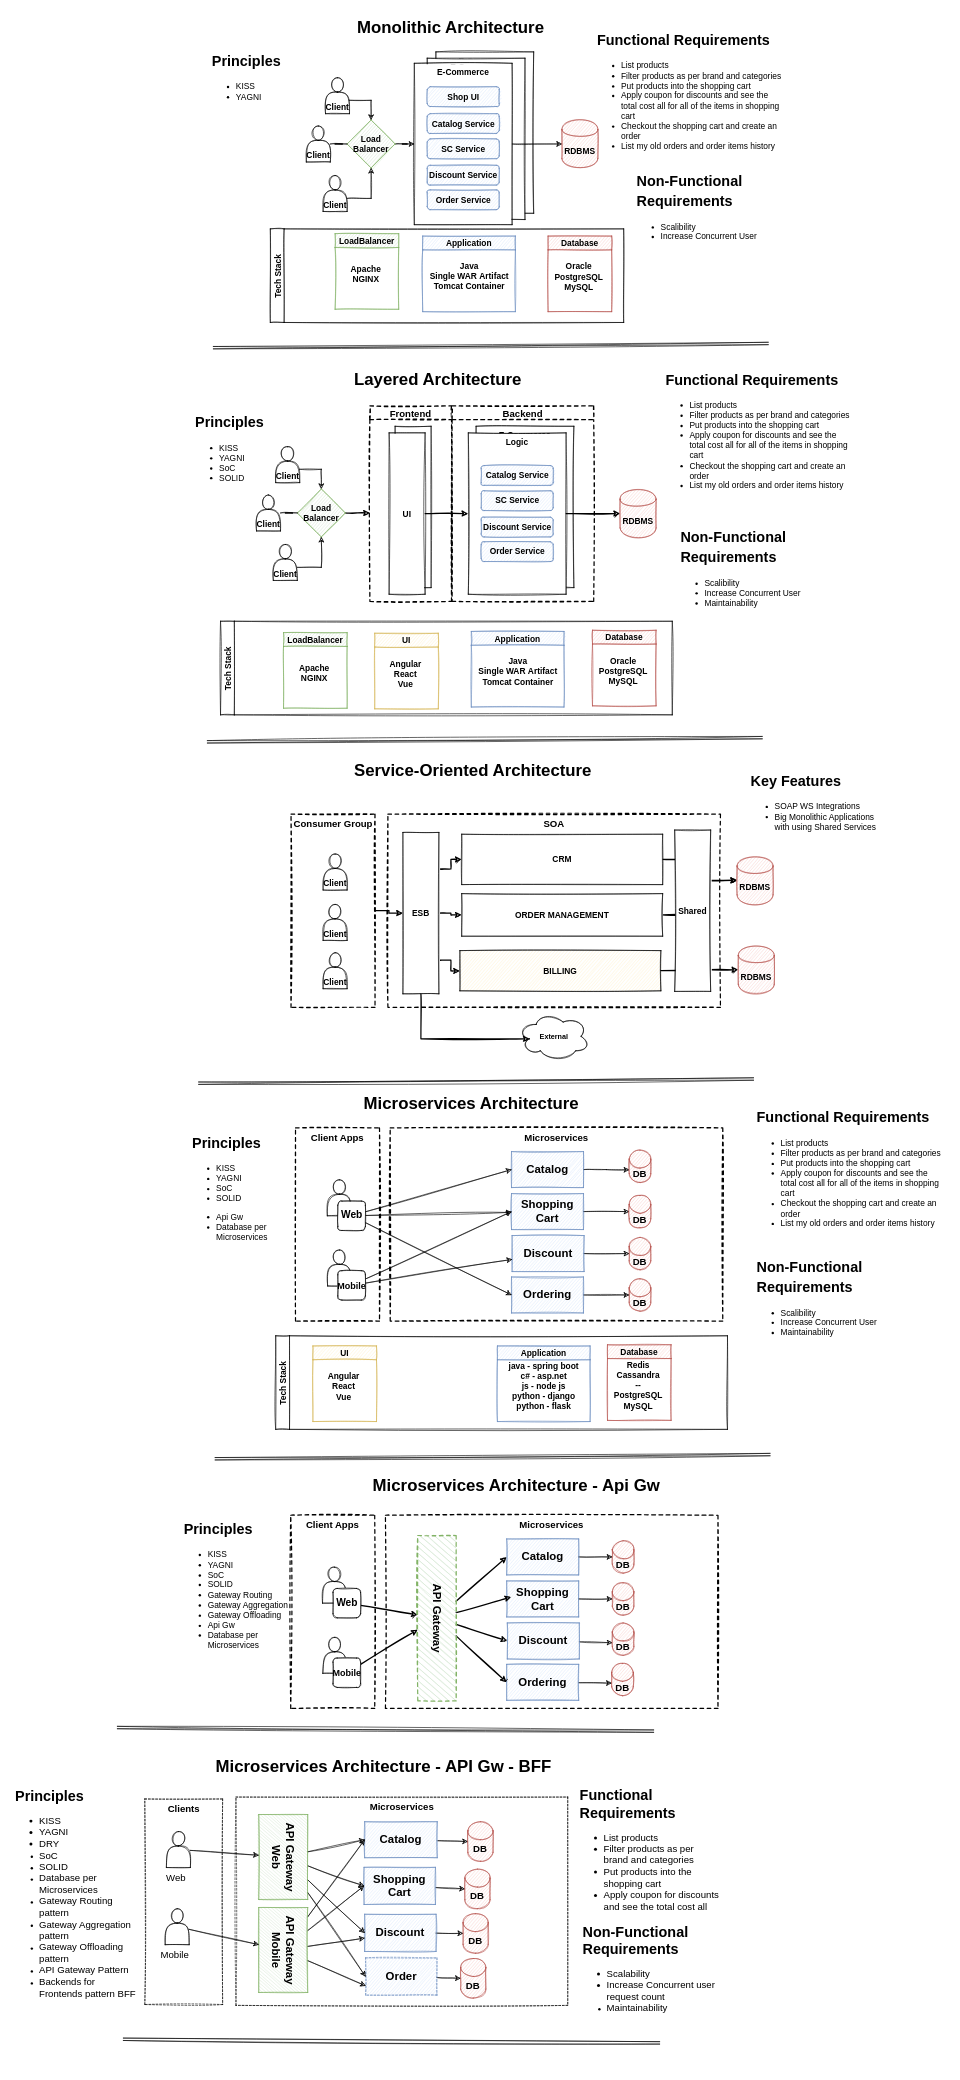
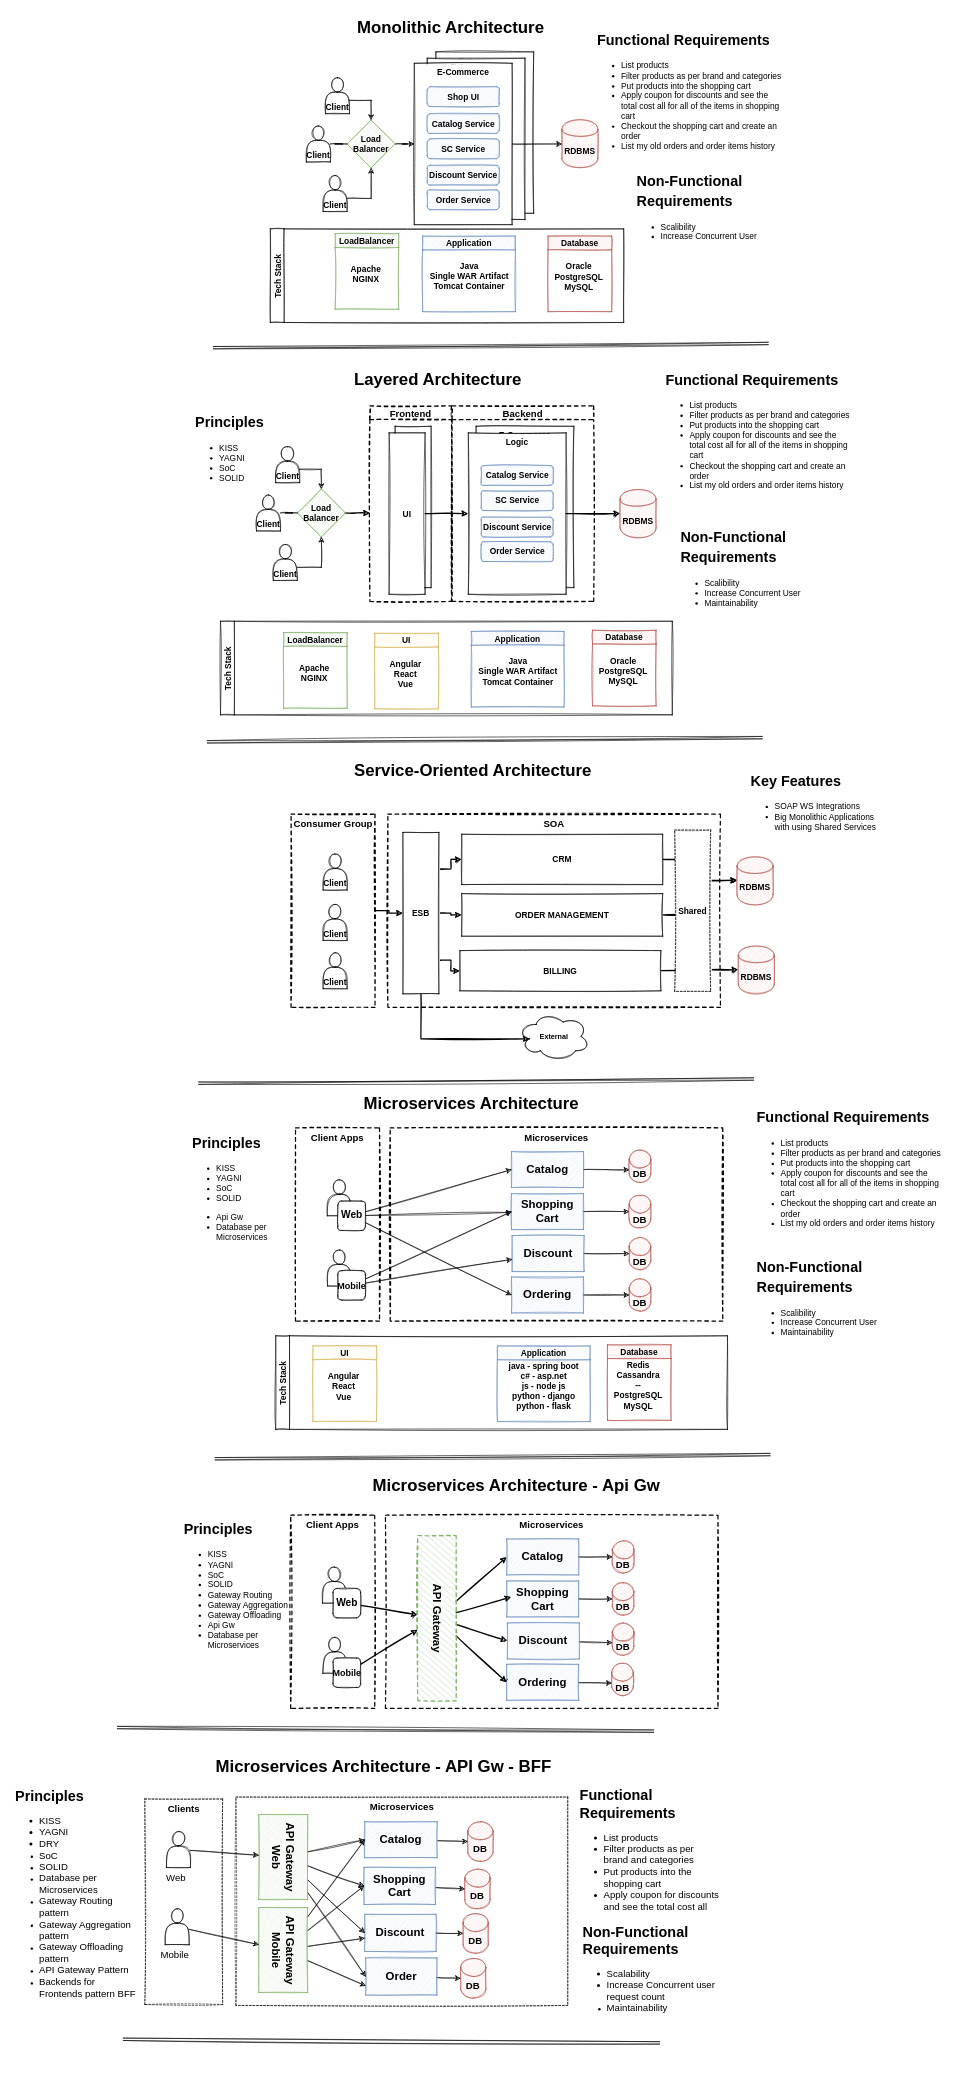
(258, 75) -> none
(693, 911) -> (693, 911)
(560, 971) -> (560, 971)
(401, 1977) -> (401, 1977)
